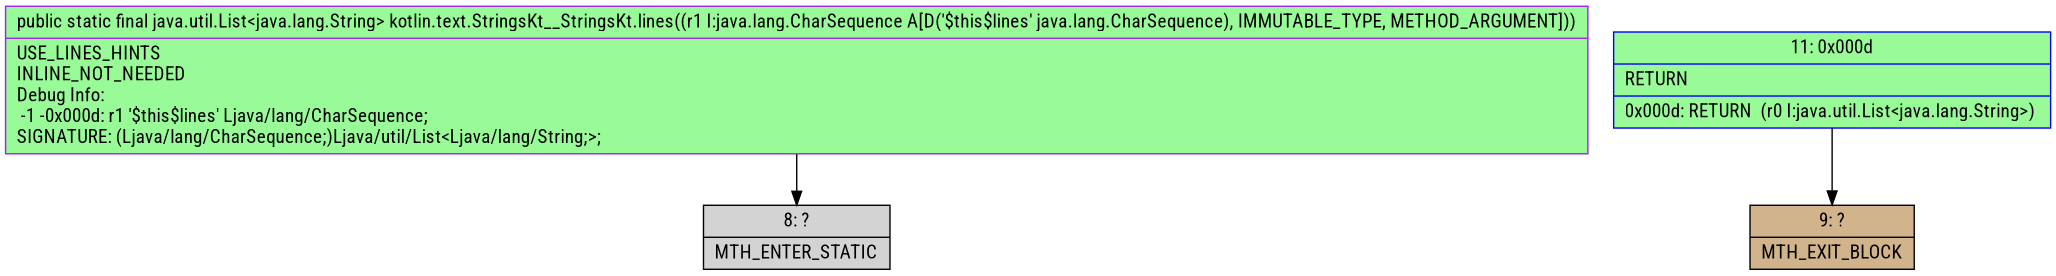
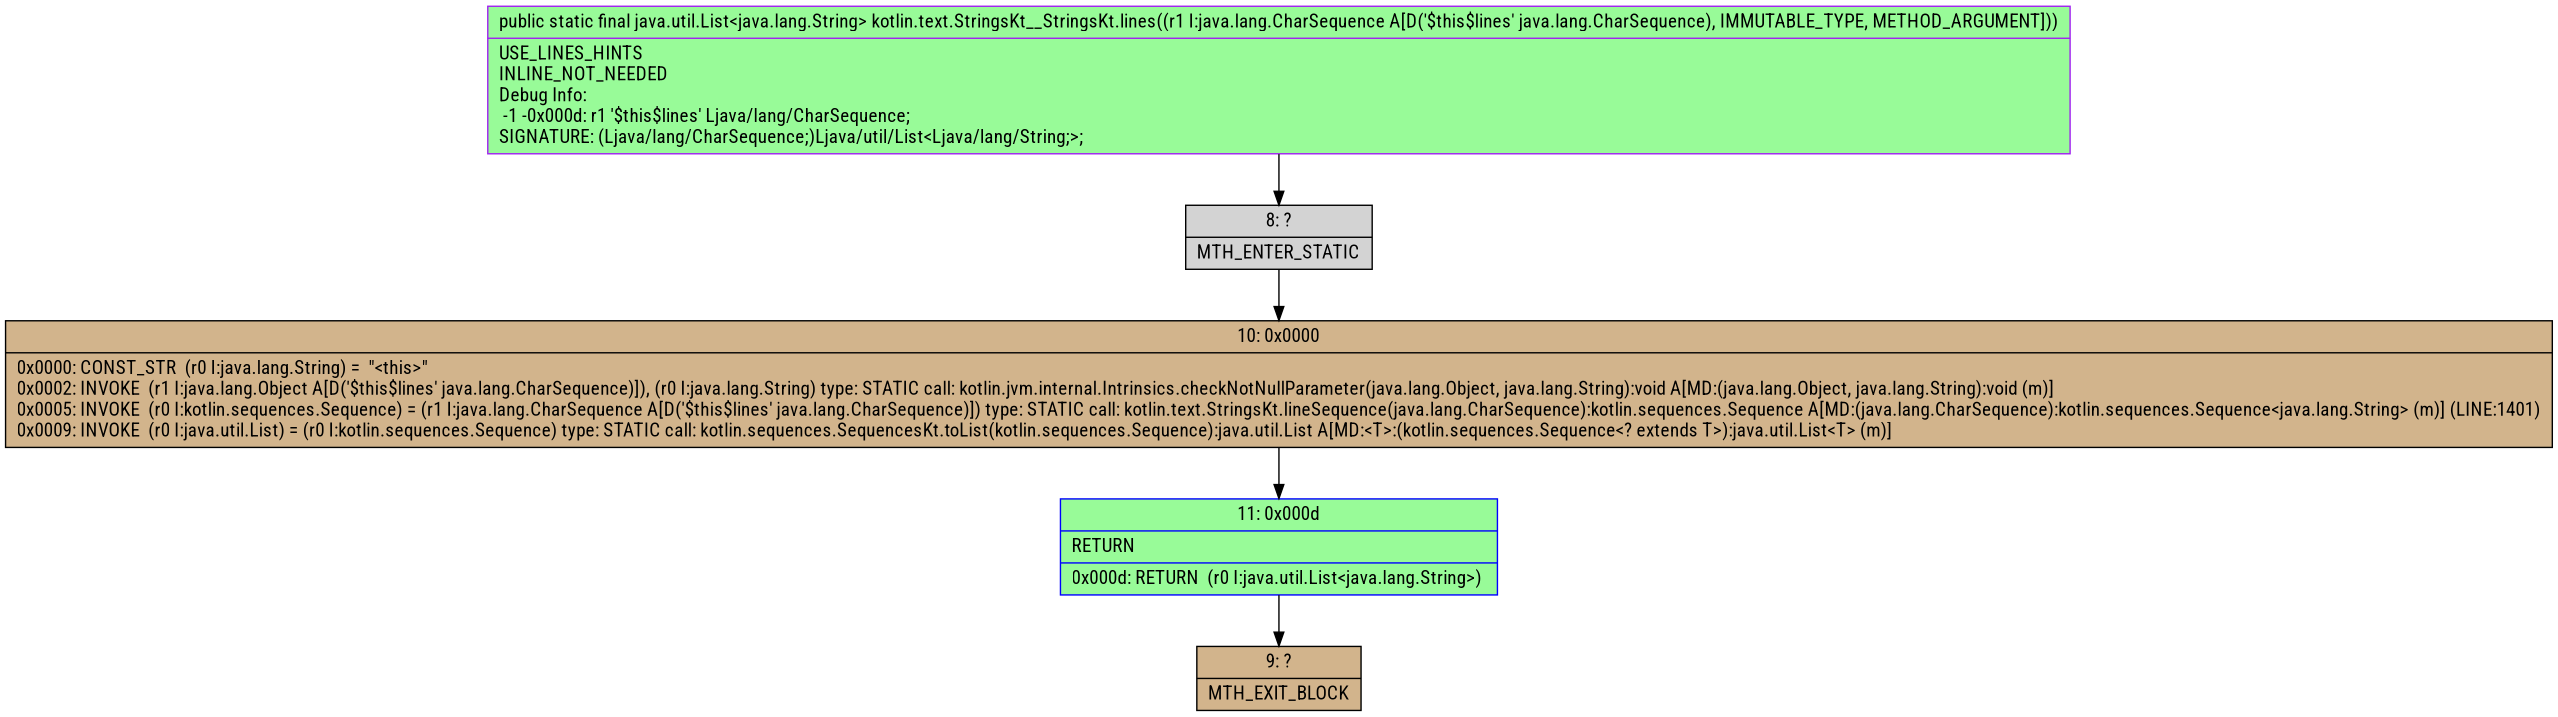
none -> (1279, 384)
